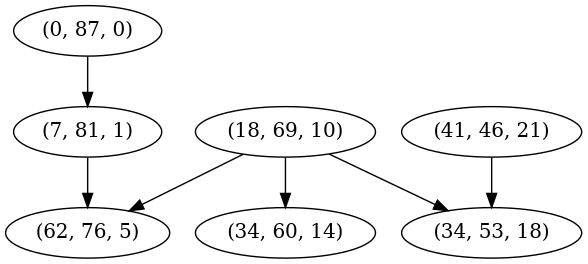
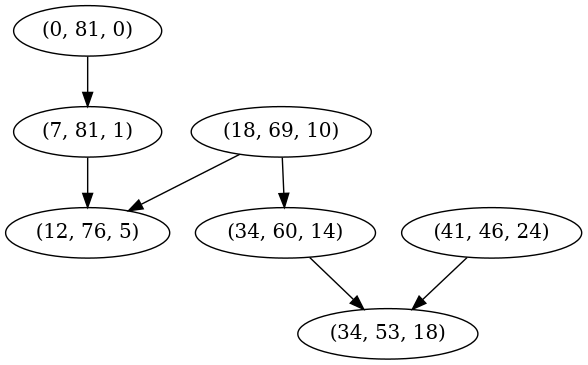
(88, 31) -> (88, 31)
(492, 132) -> (492, 233)
(382, 179) -> (332, 278)
(88, 233) -> (88, 233)
